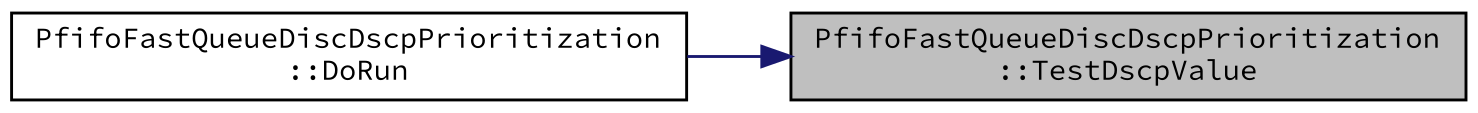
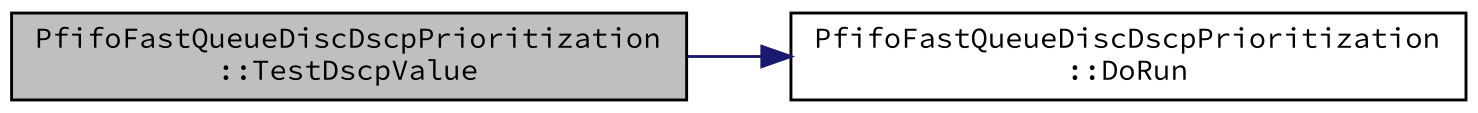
(725, 56) -> (725, 56)
